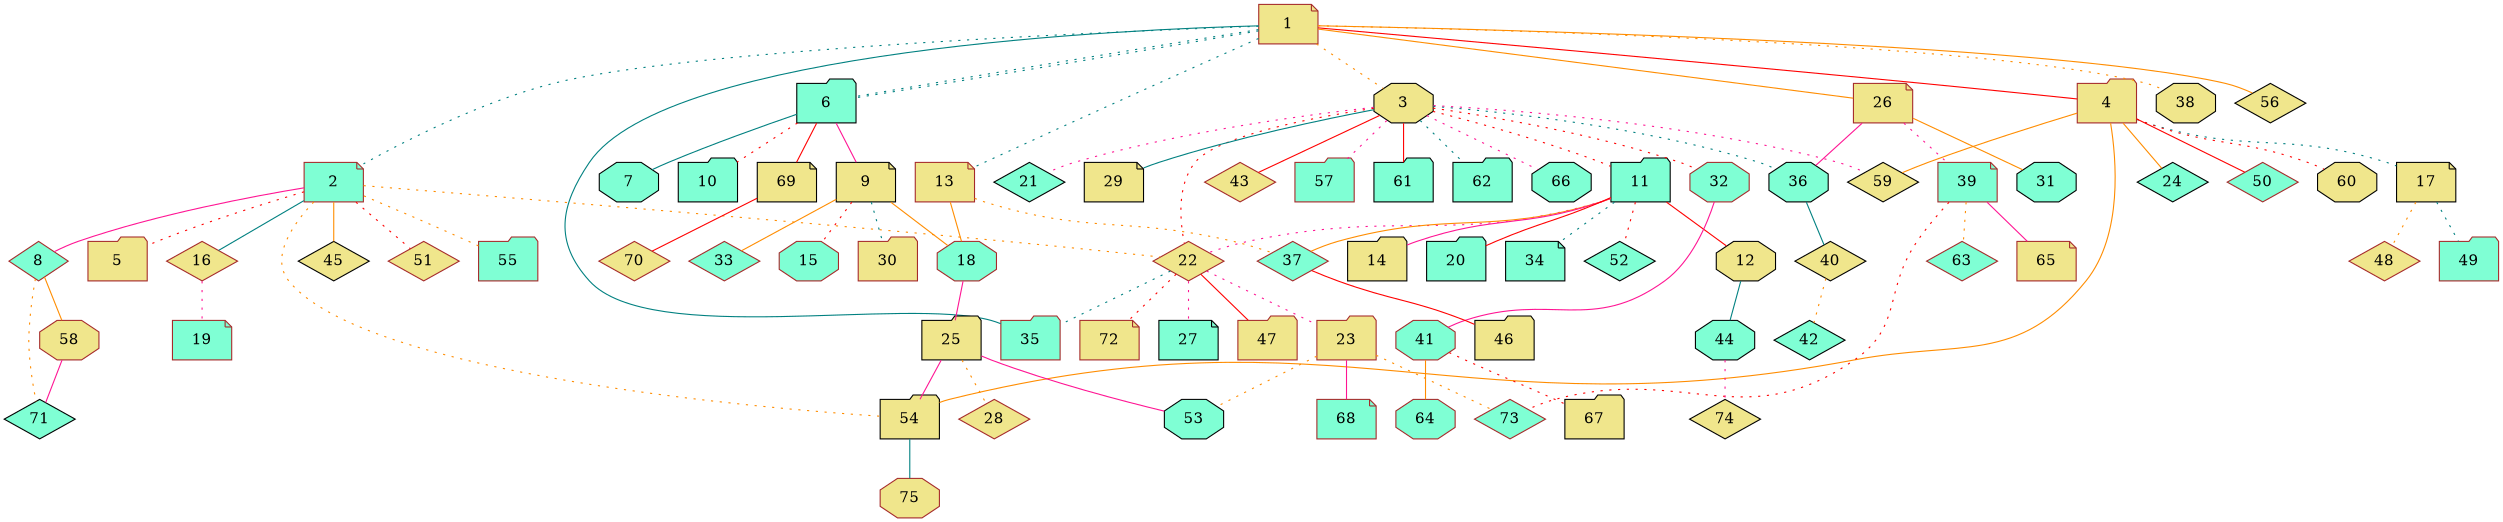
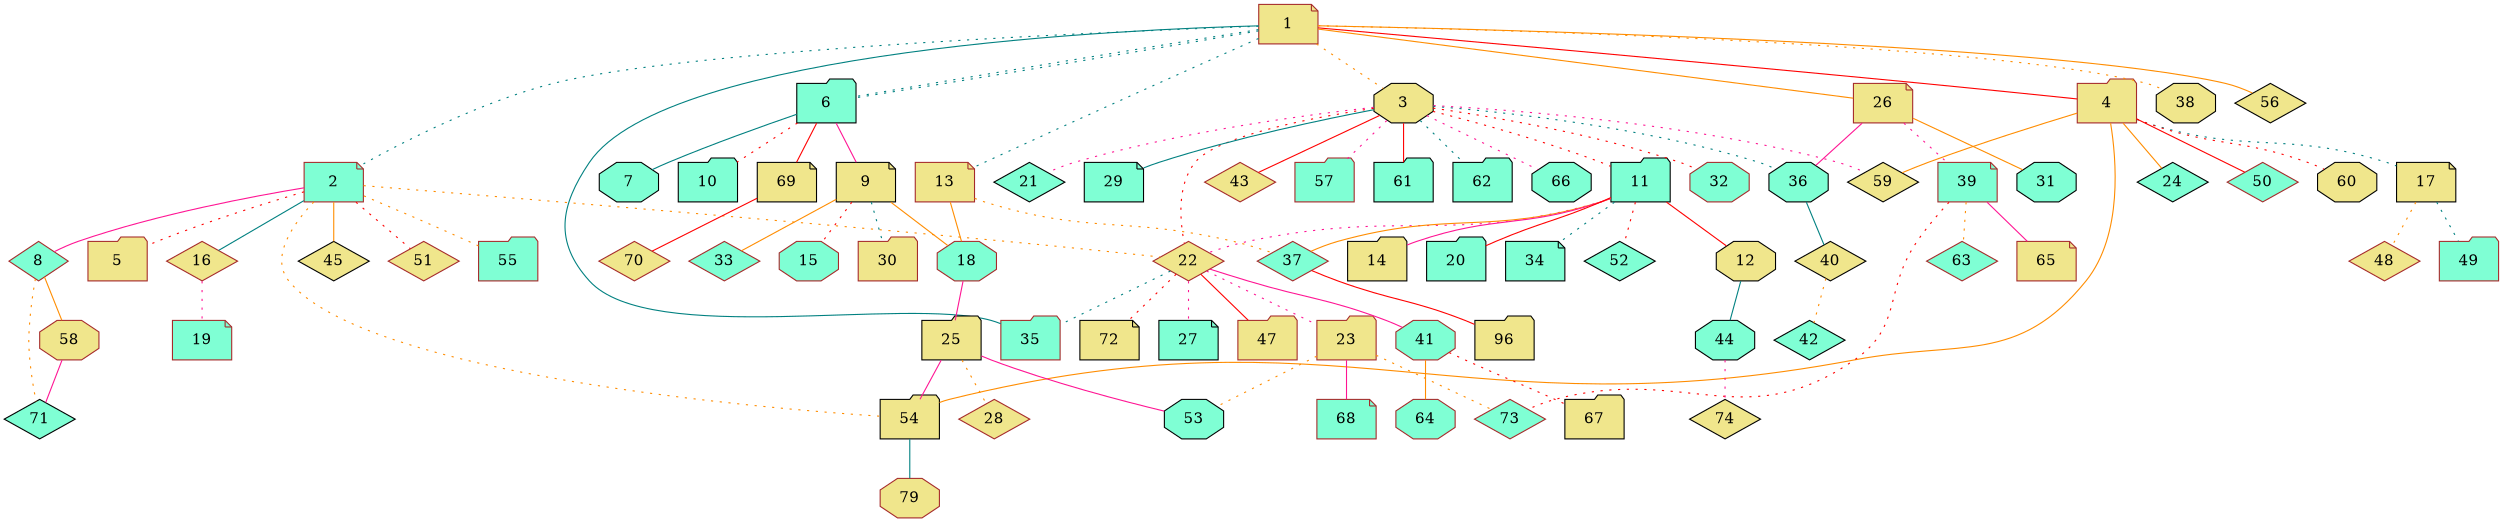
(1114, 182) -> (1114, 182)
(1605, 307) -> (1307, 297)
(1110, 340) -> (1110, 340)
(1505, 340) -> (1505, 340)
(910, 498) -> (910, 498)
